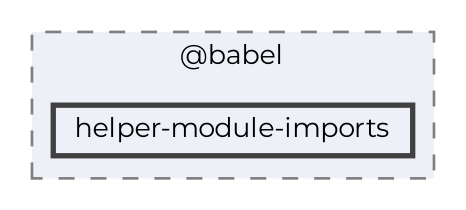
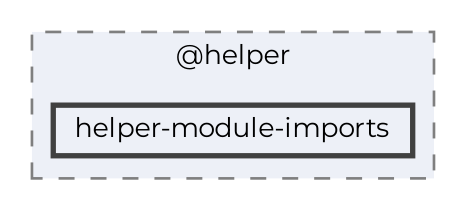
(233, 57) -> (233, 57)
